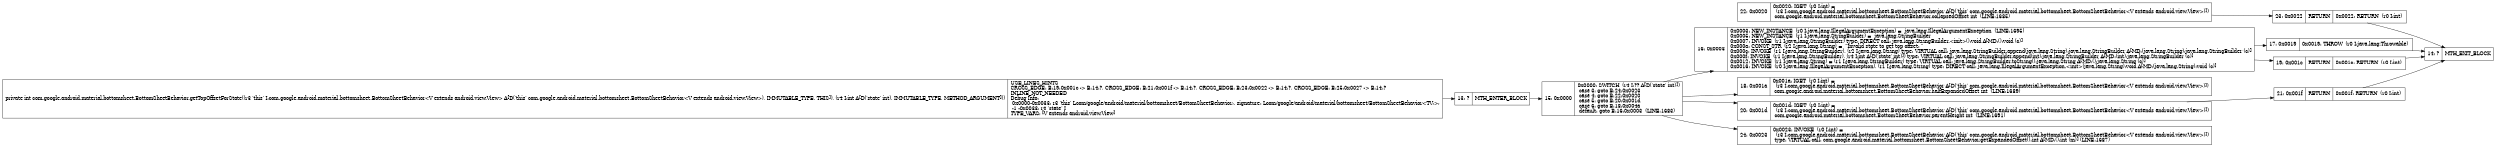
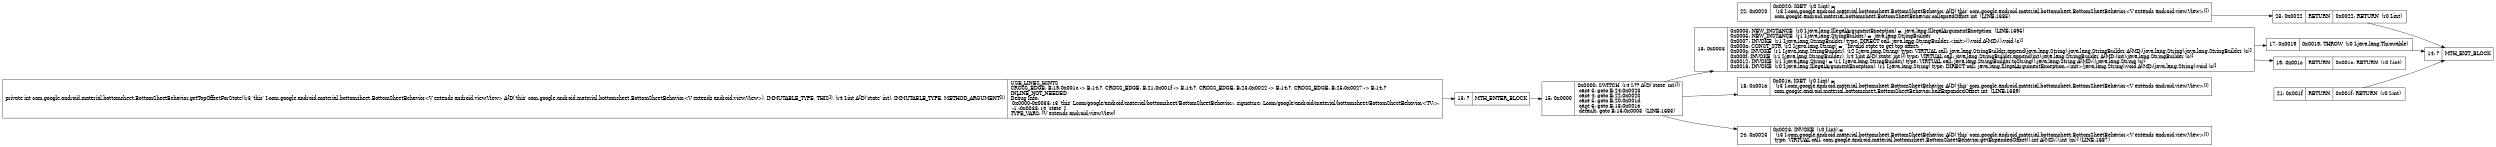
(2414, 58) -> none
(1609, 106) -> (1609, 106)
(1975, 111) -> none
